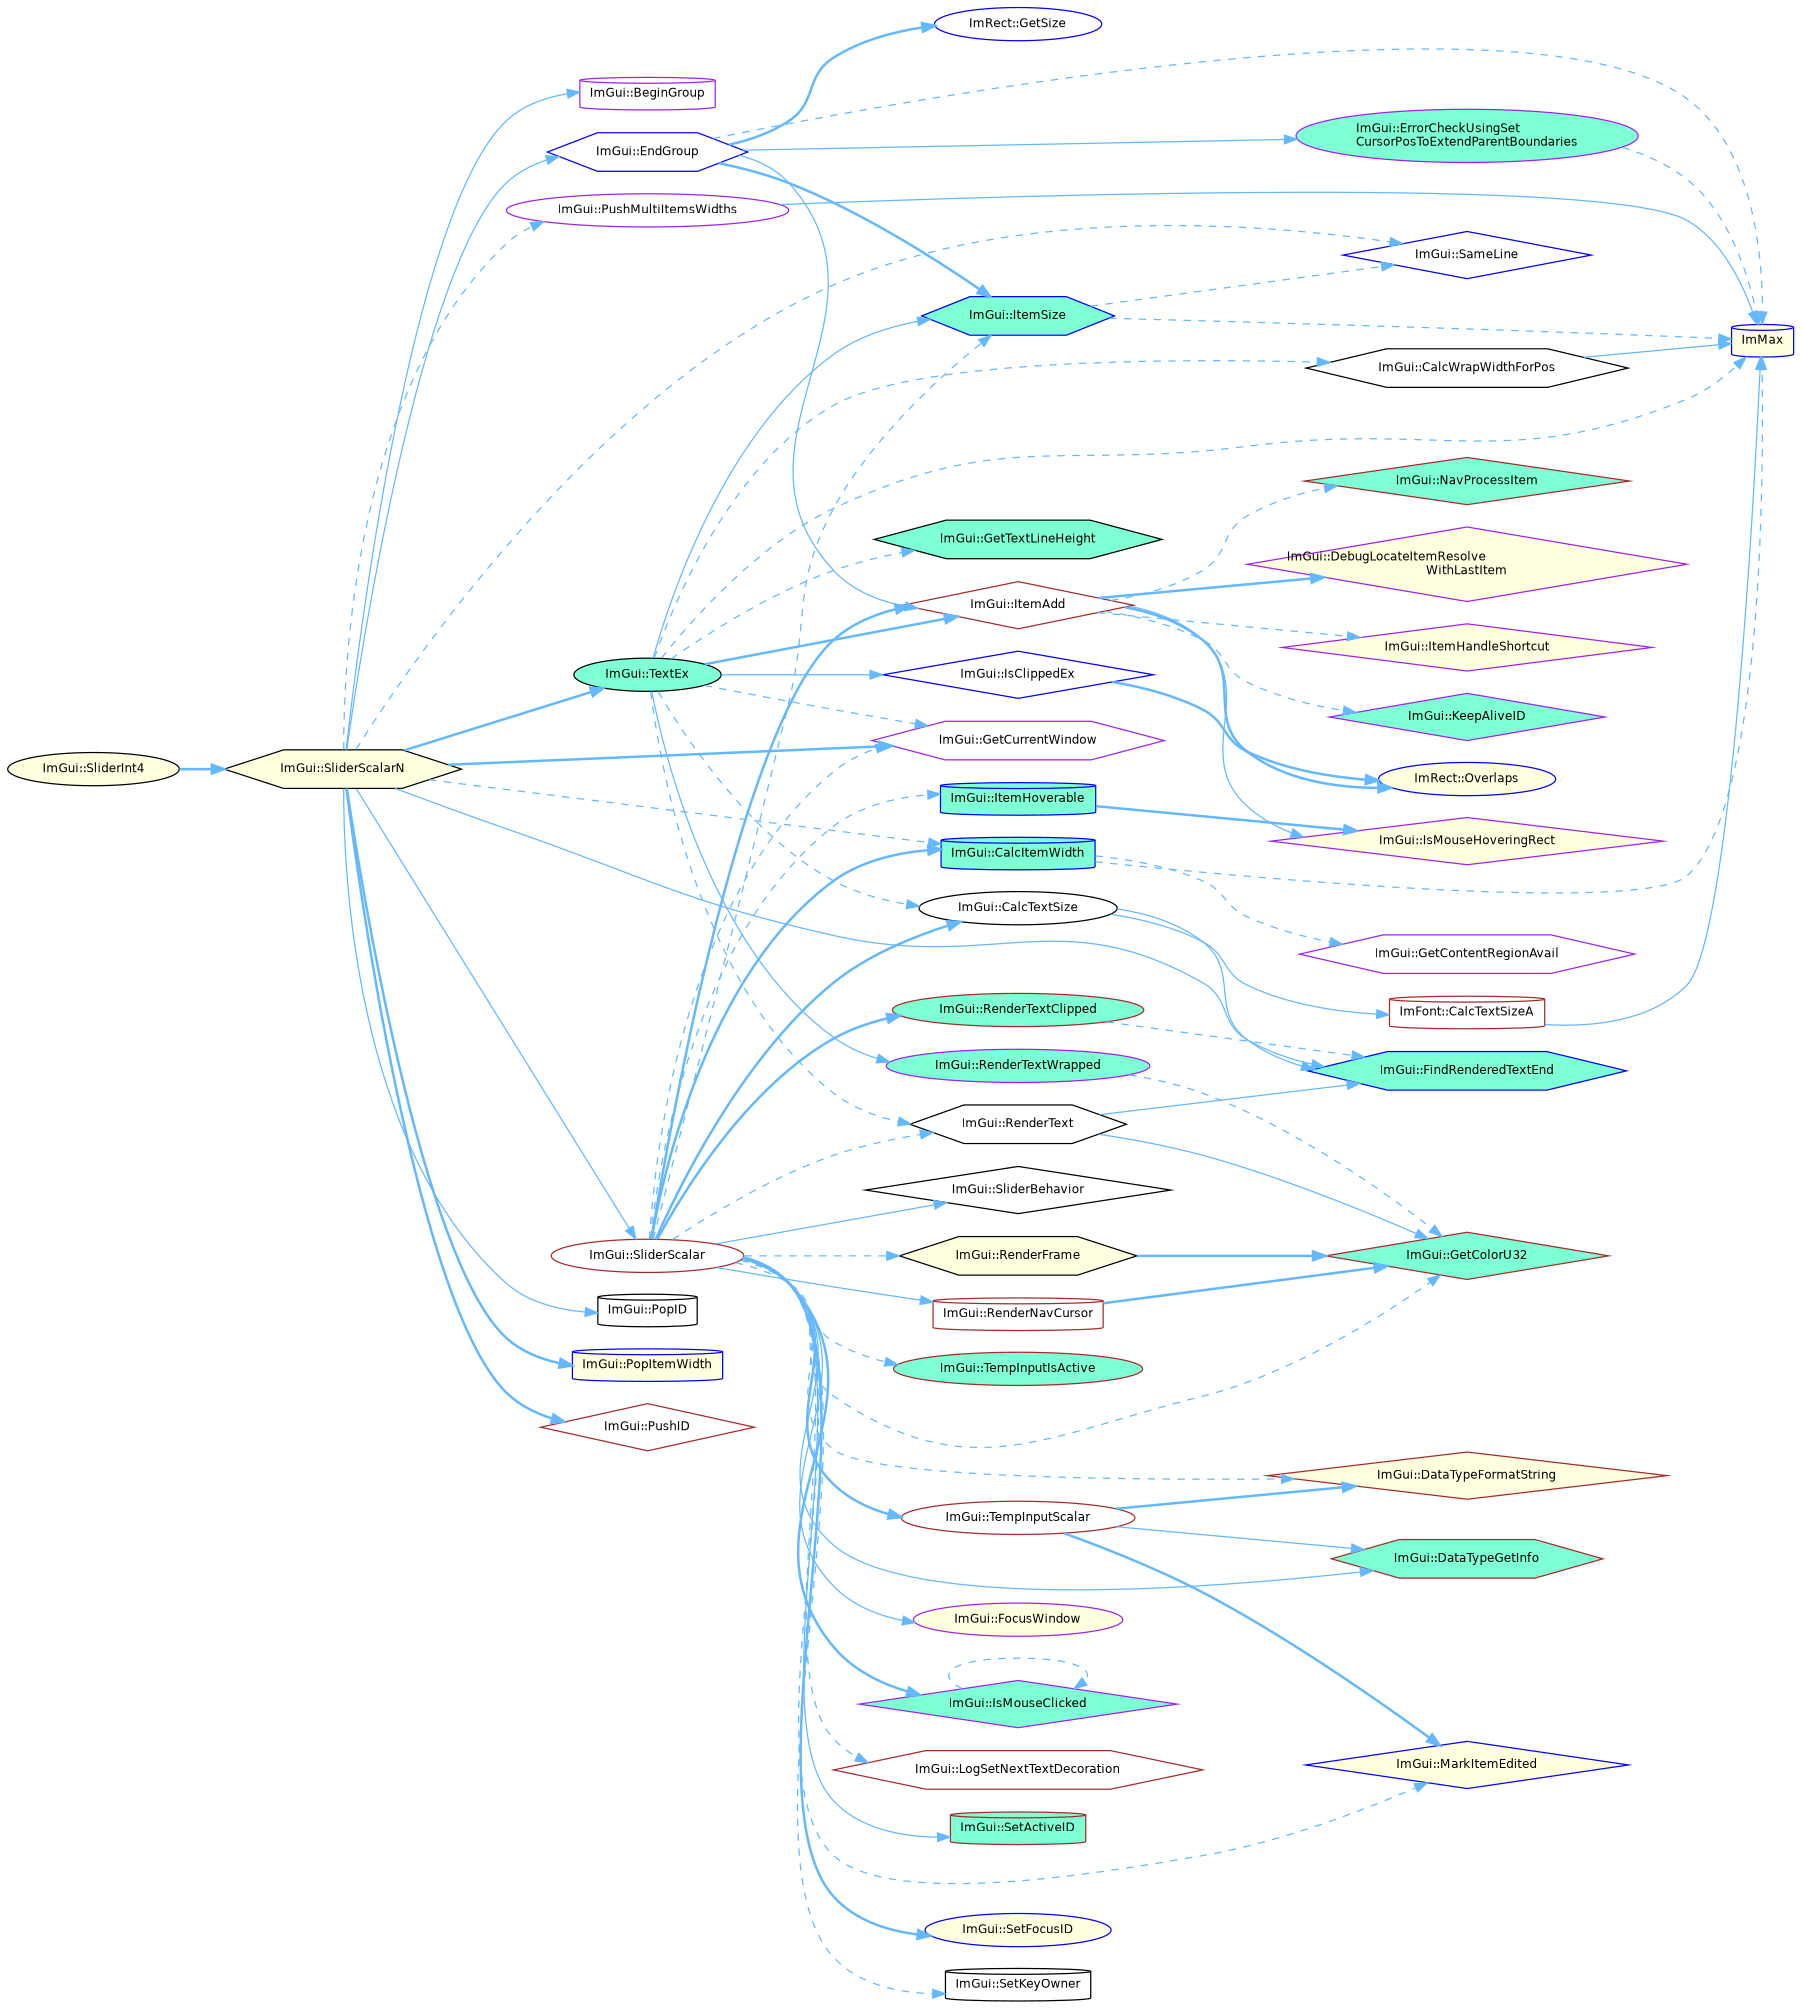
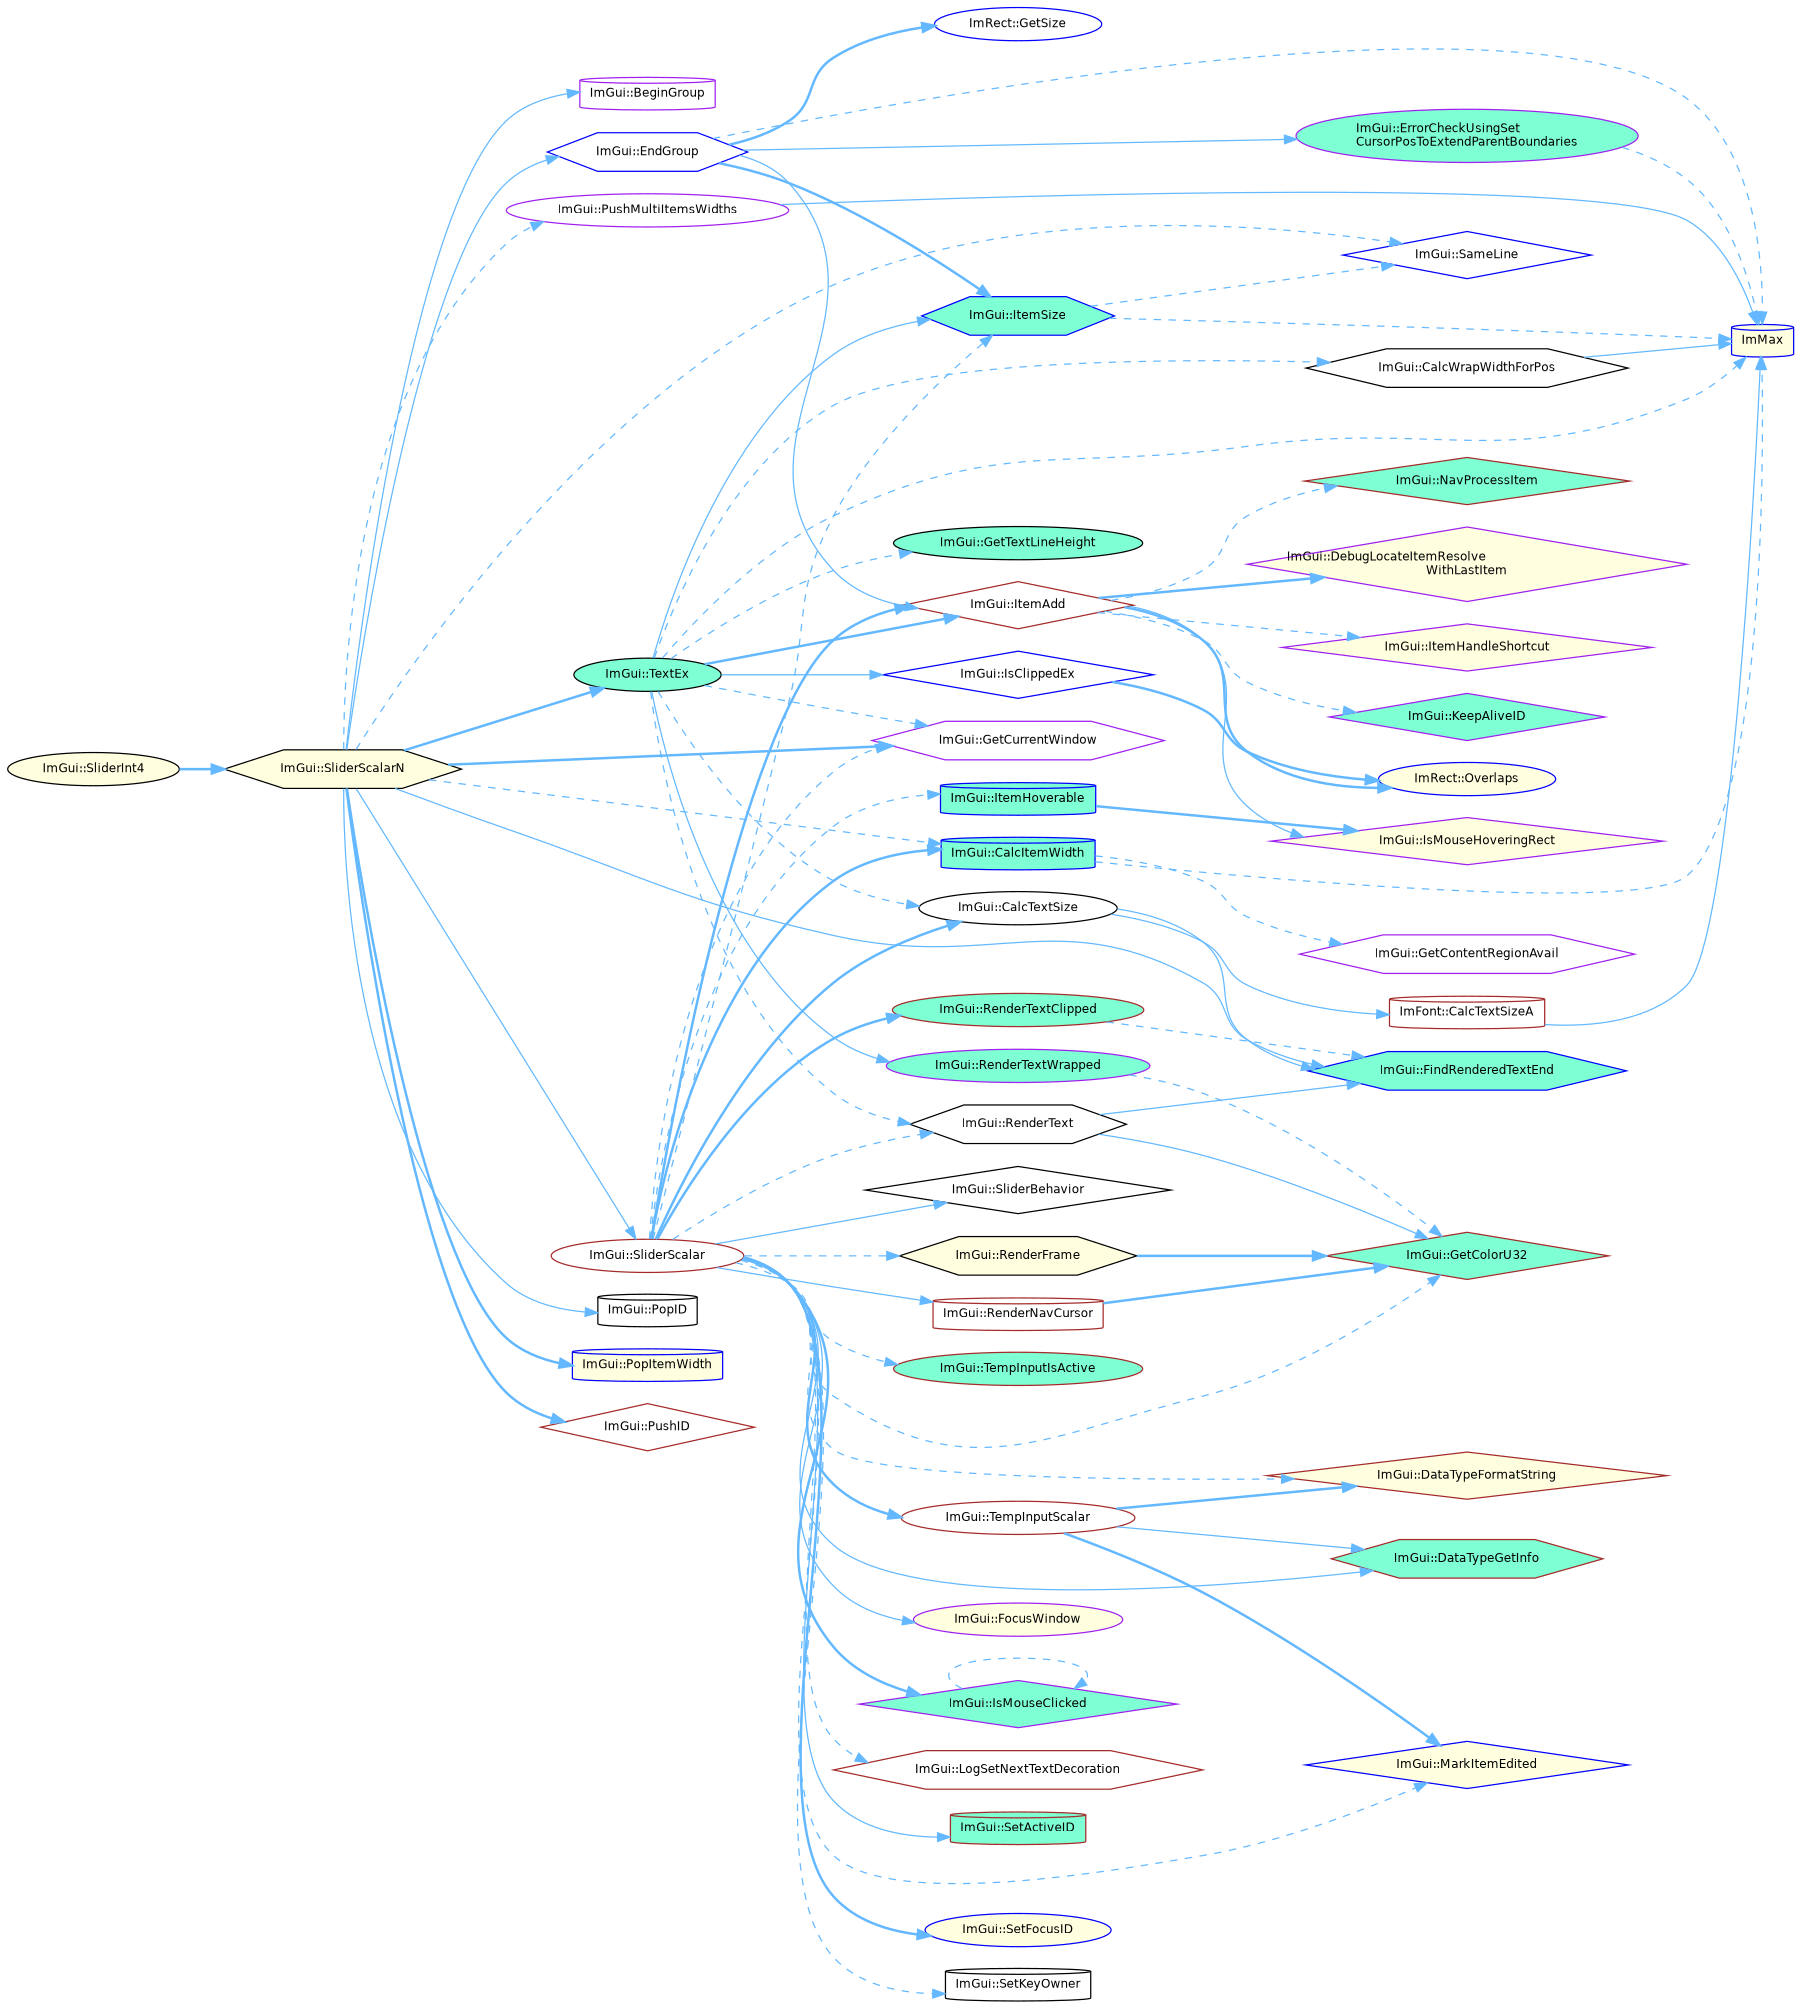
(1018, 539) -> (1018, 543)
